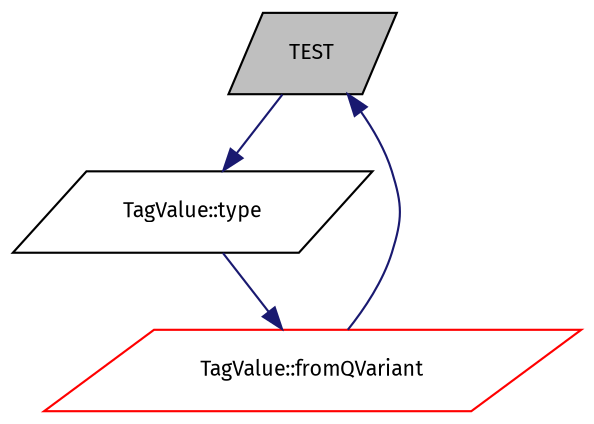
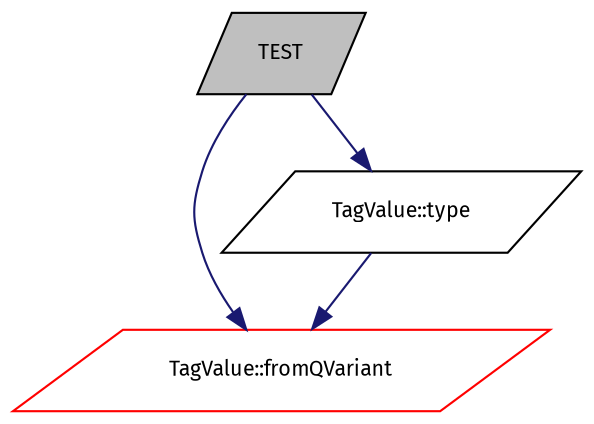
(399, 223) -> (195, 201)
